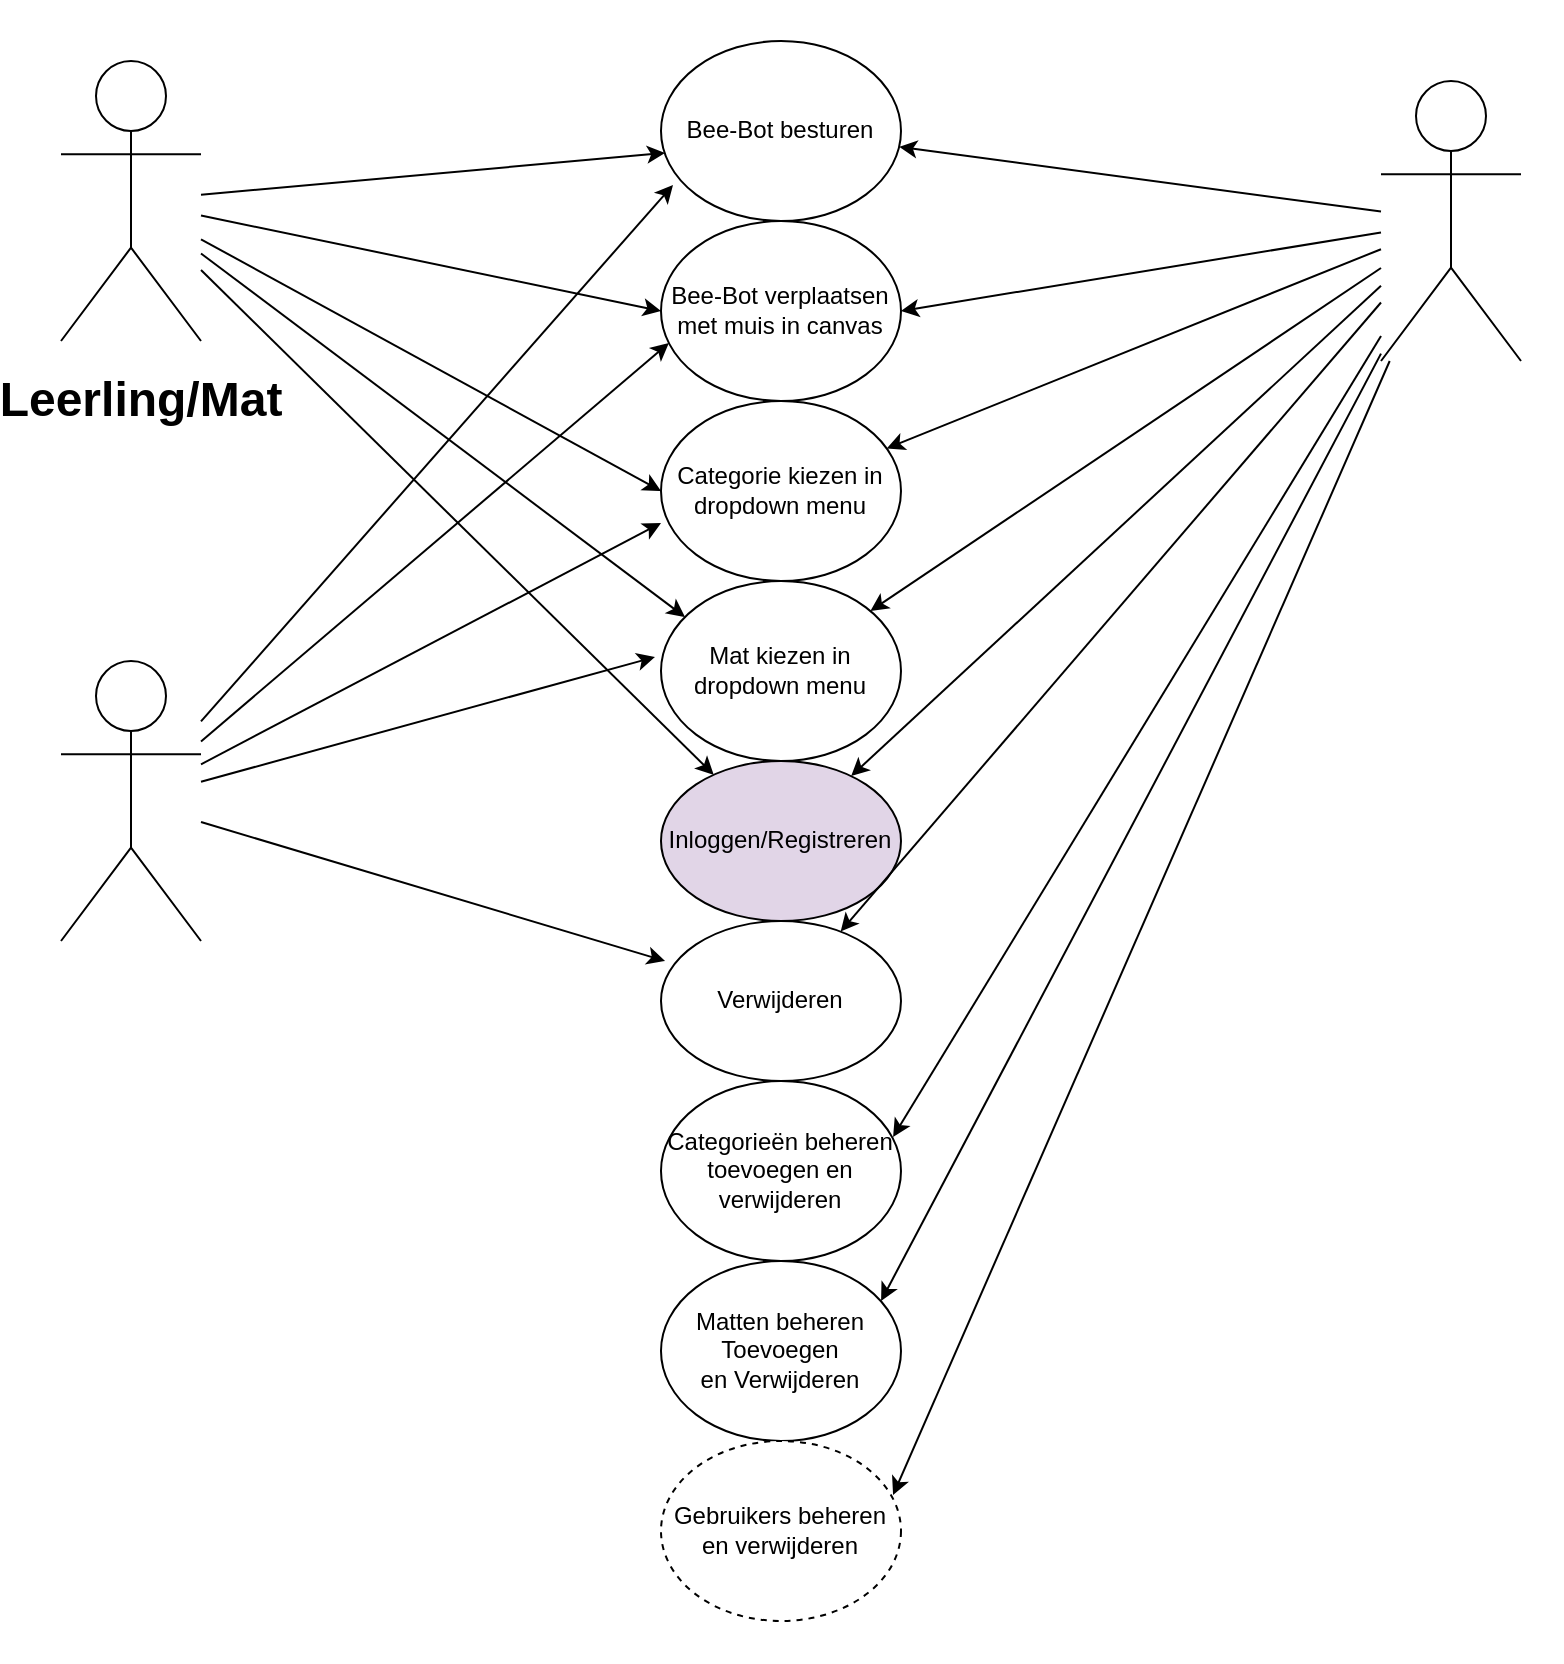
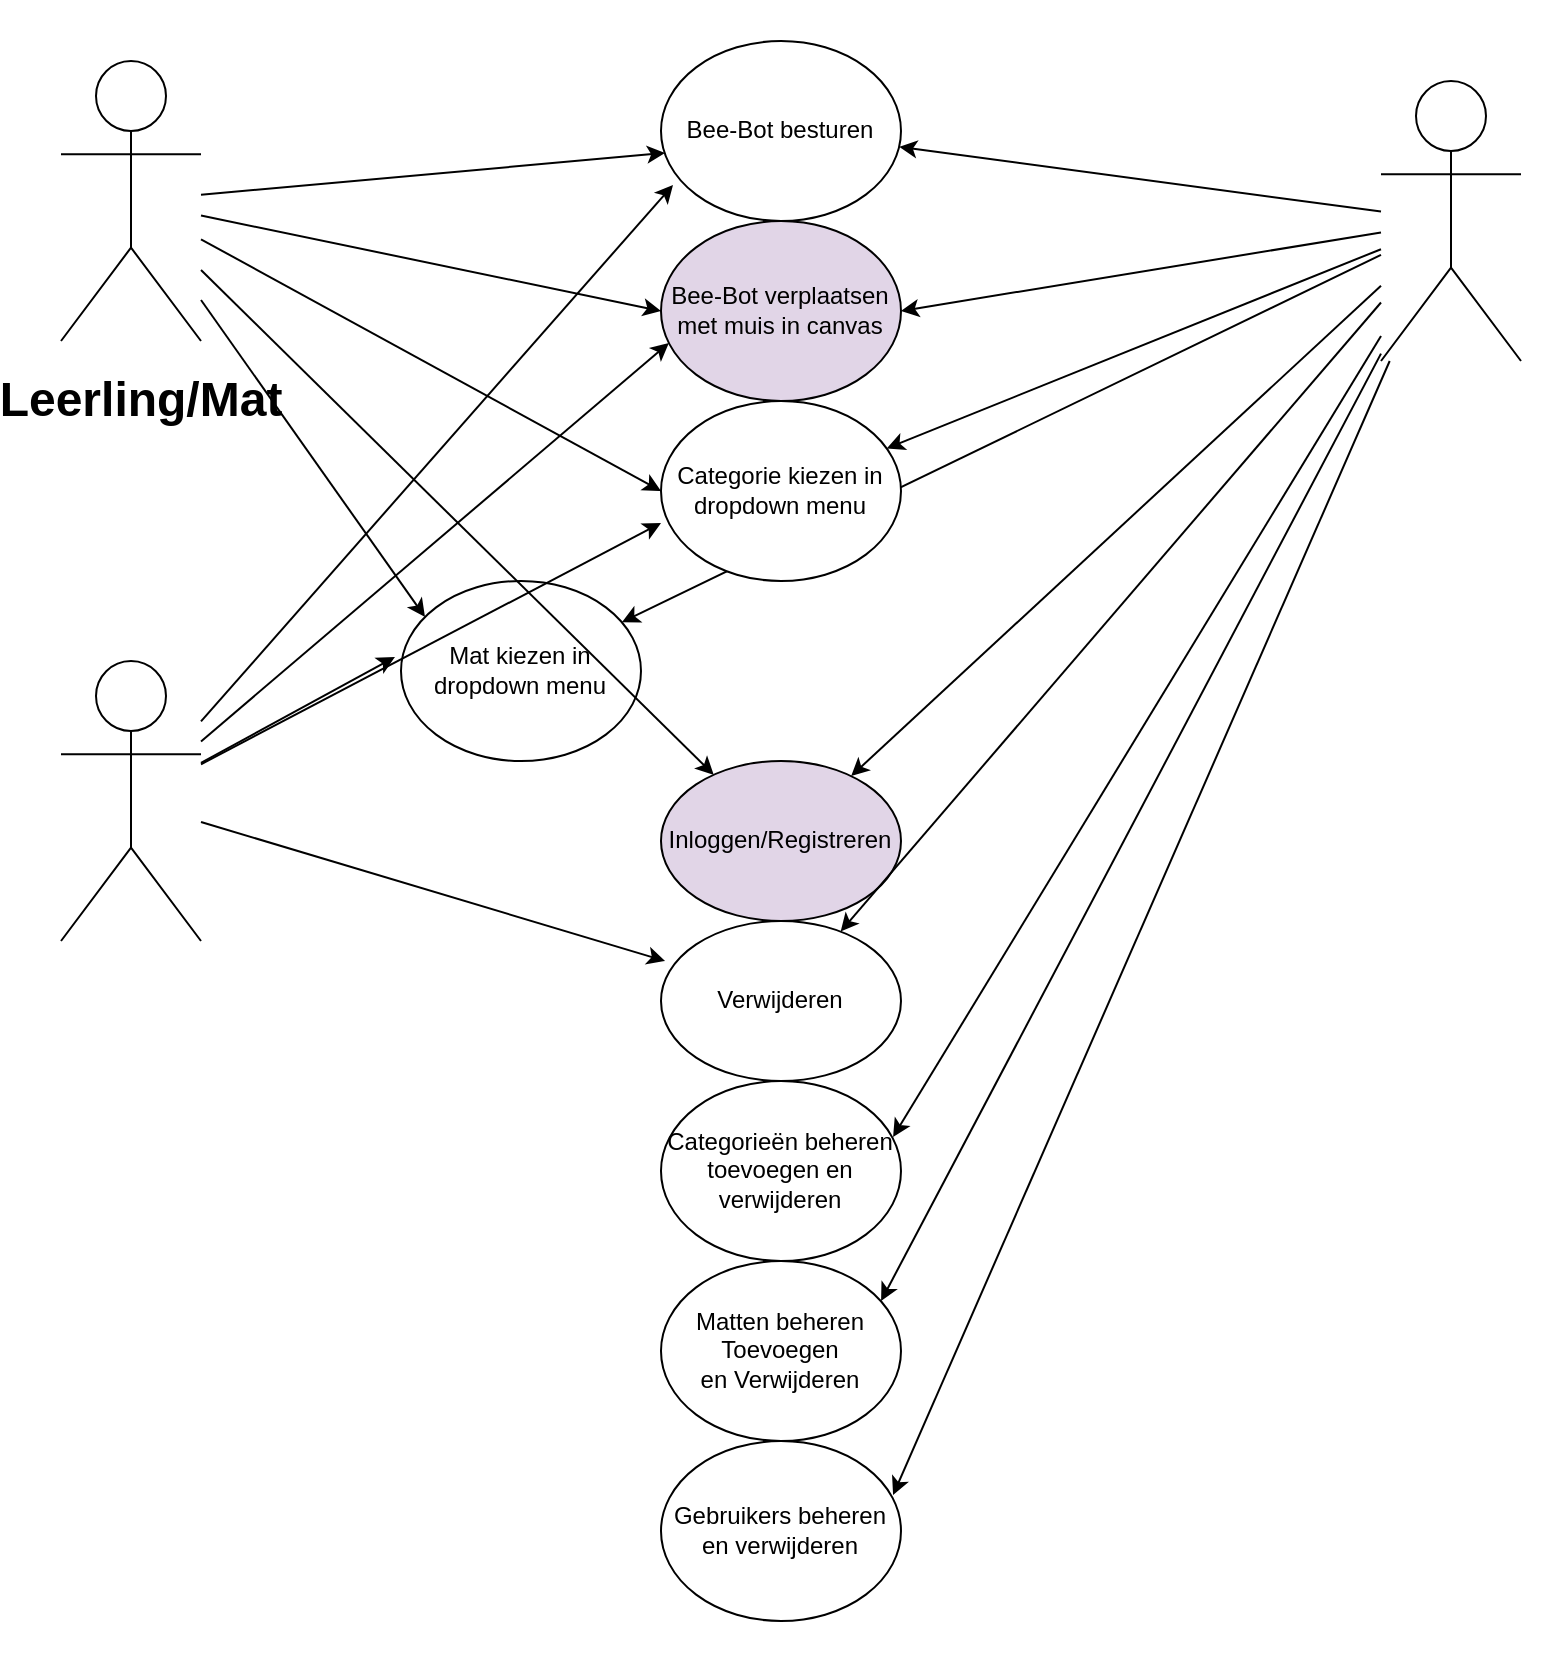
(781, 311) -> (781, 311)
(781, 671) -> (521, 671)
(781, 1531) -> (781, 1531)
